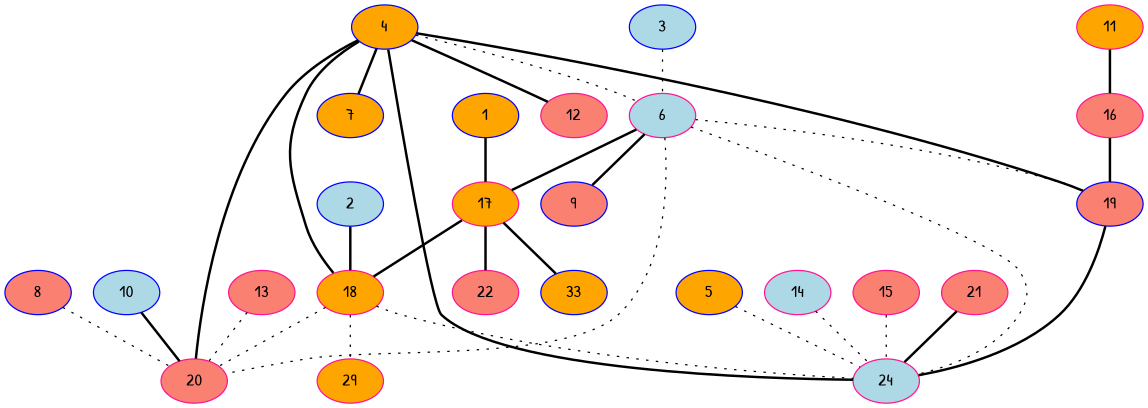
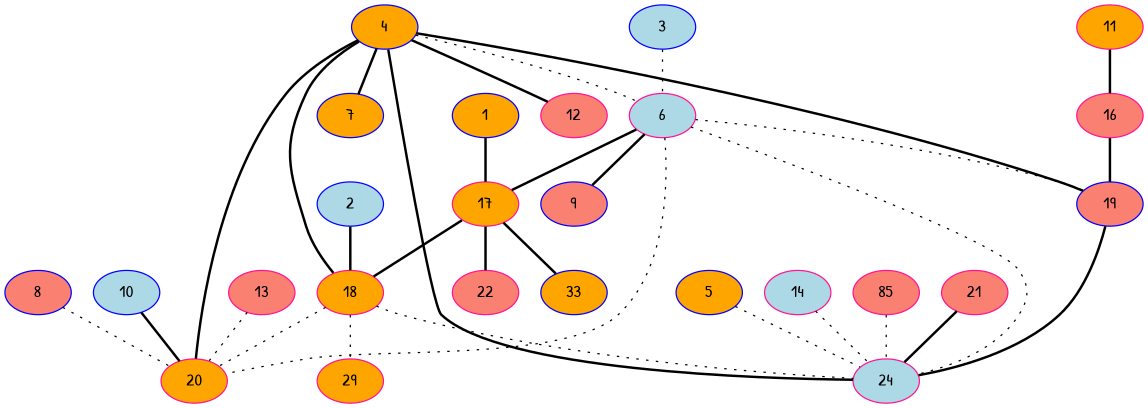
(886, 293) -> (886, 293)
(194, 381) -> (194, 381)
